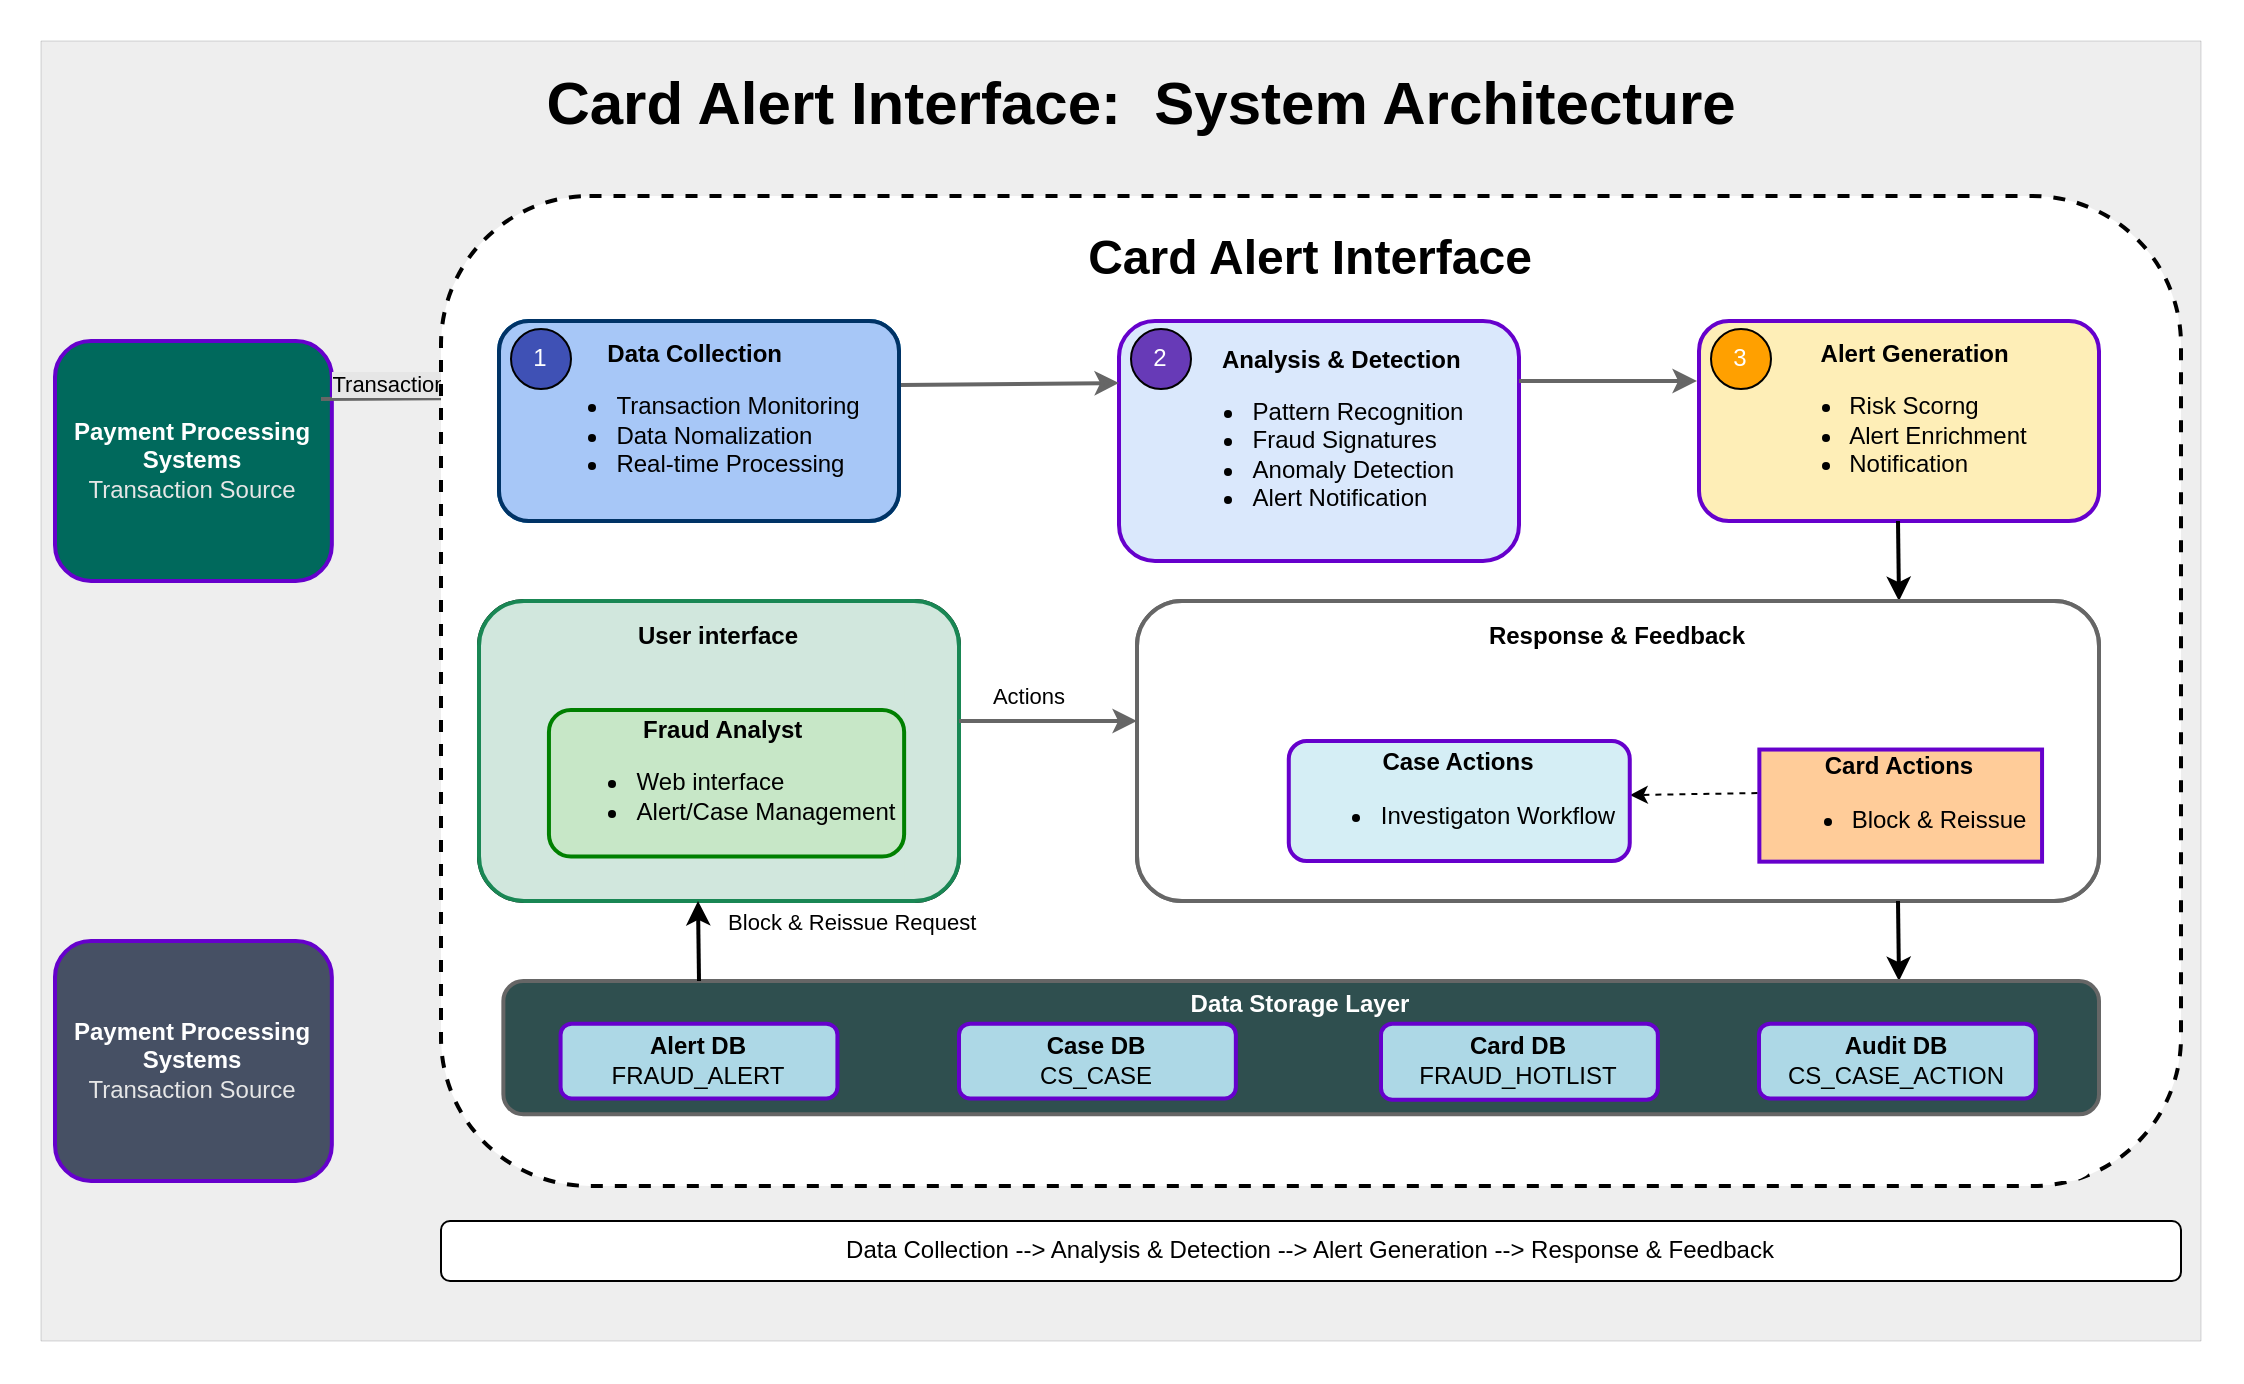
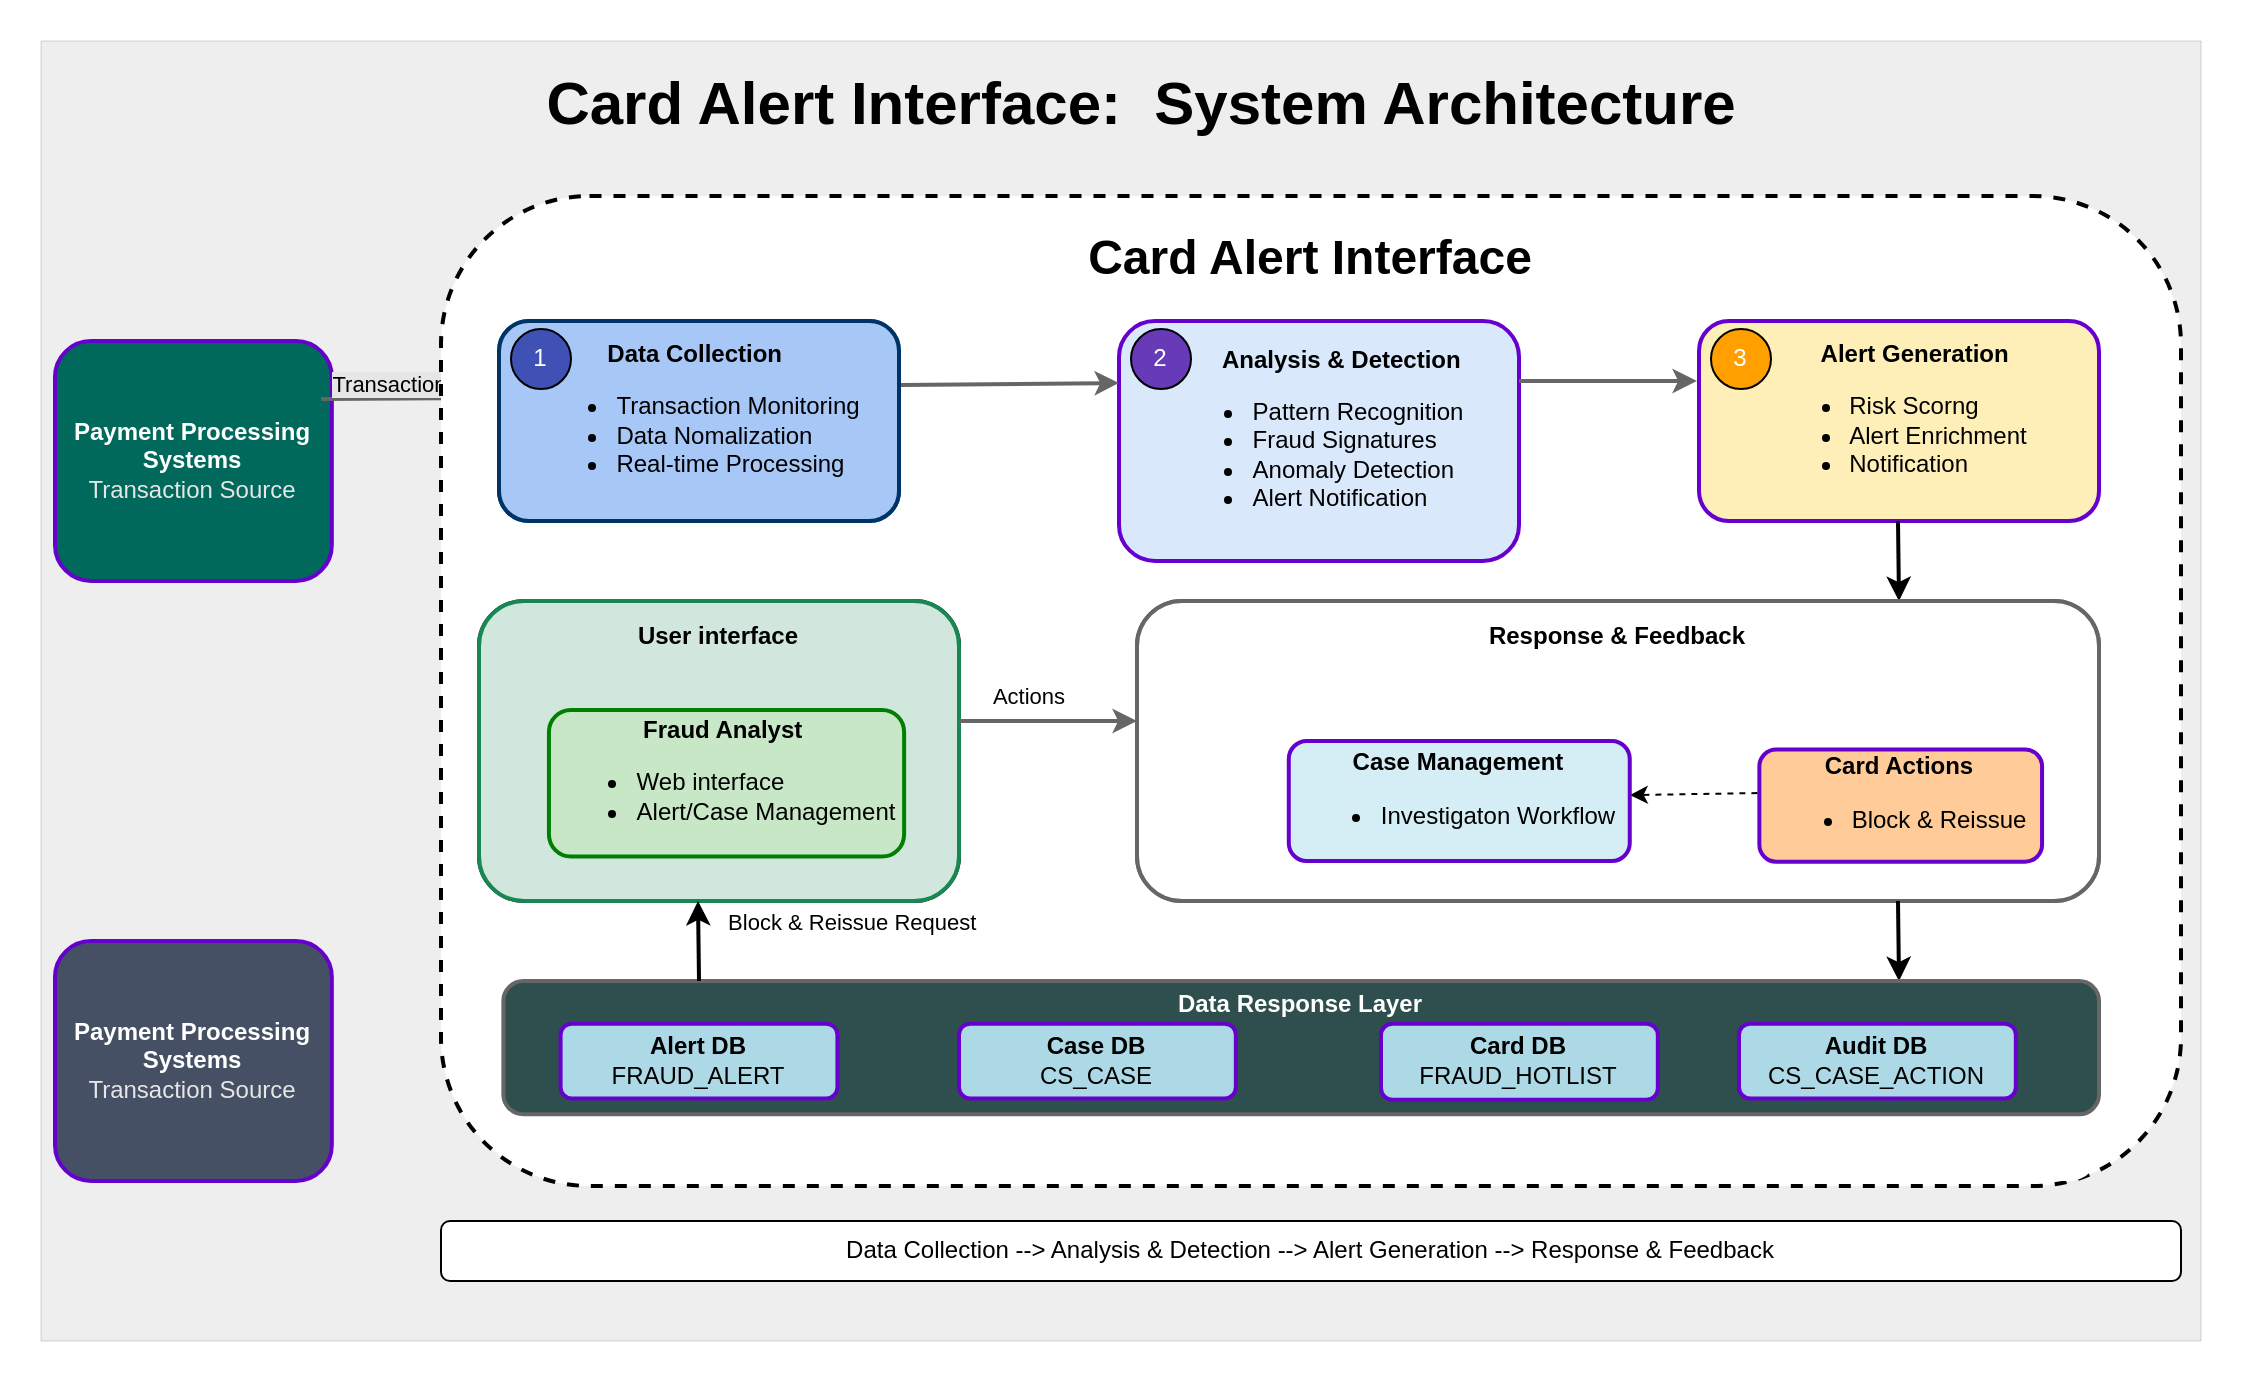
(1459, 801) -> (1459, 801)
(1901, 806) -> (1901, 806)
(1301, 1047) -> (1301, 1047)
(1897, 1061) -> (1877, 1061)
